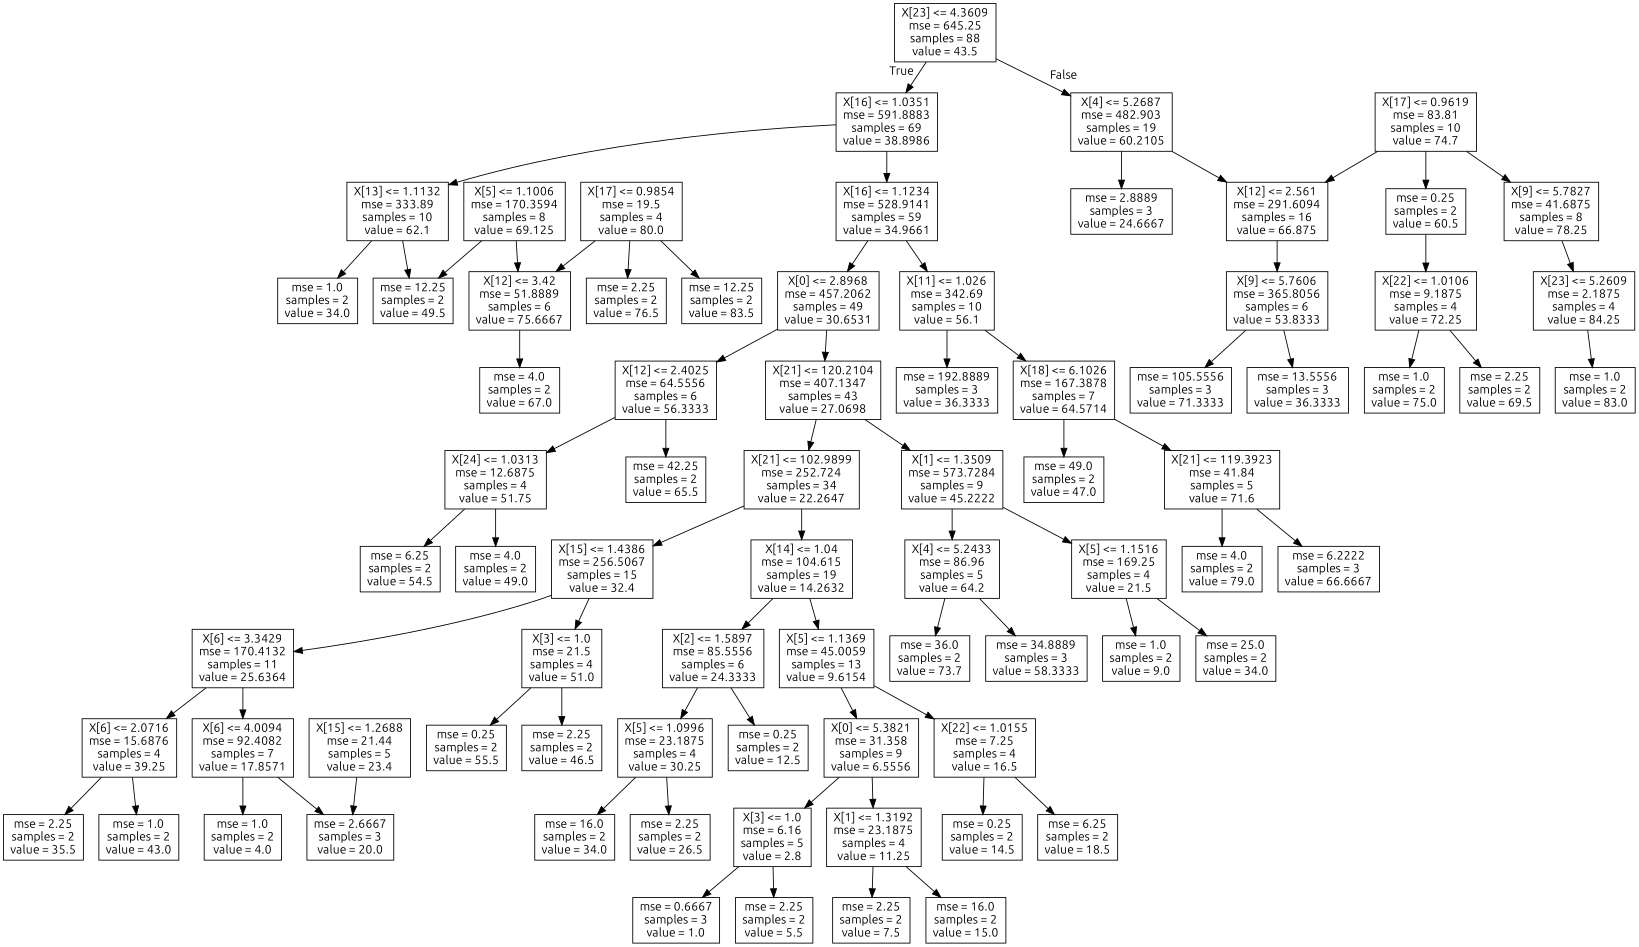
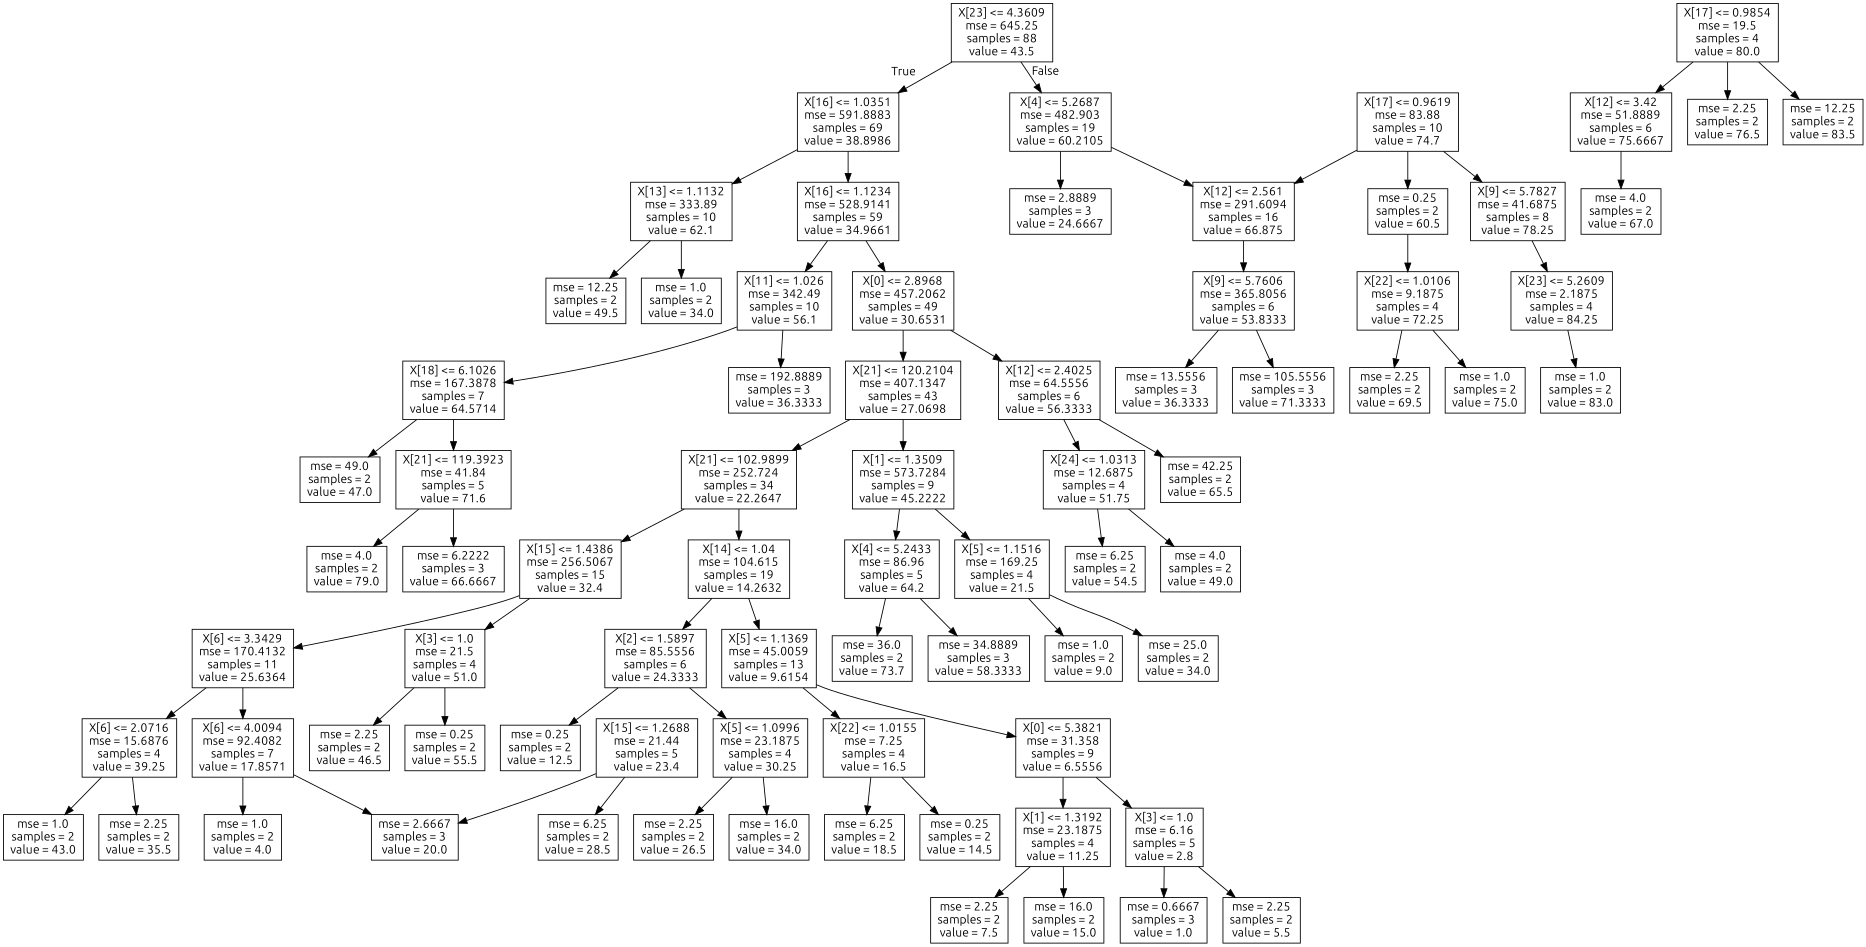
(1426, 122) -> (1408, 122)
(515, 211) -> none
(947, 301) -> (784, 301)
none -> (578, 837)
